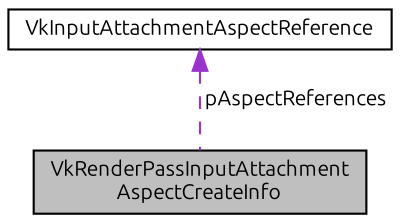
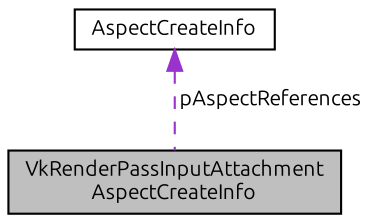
(200, 29) -> (175, 29)
